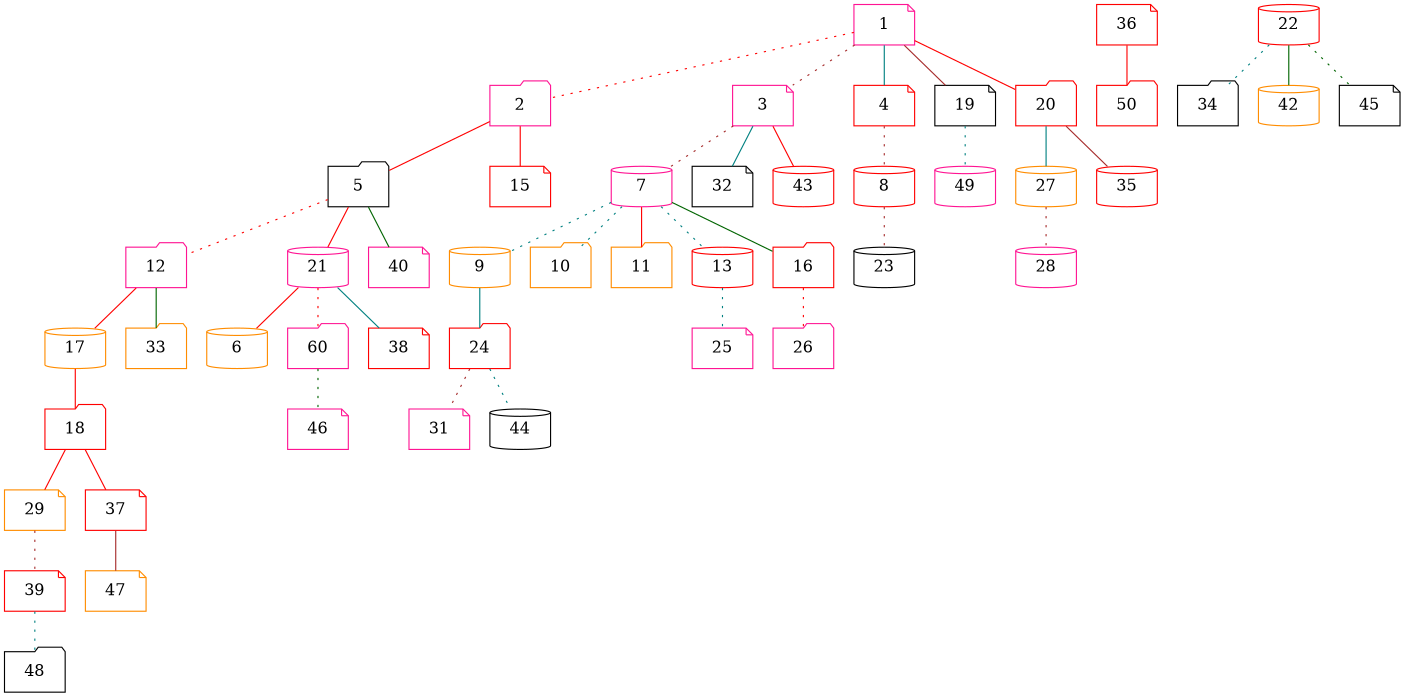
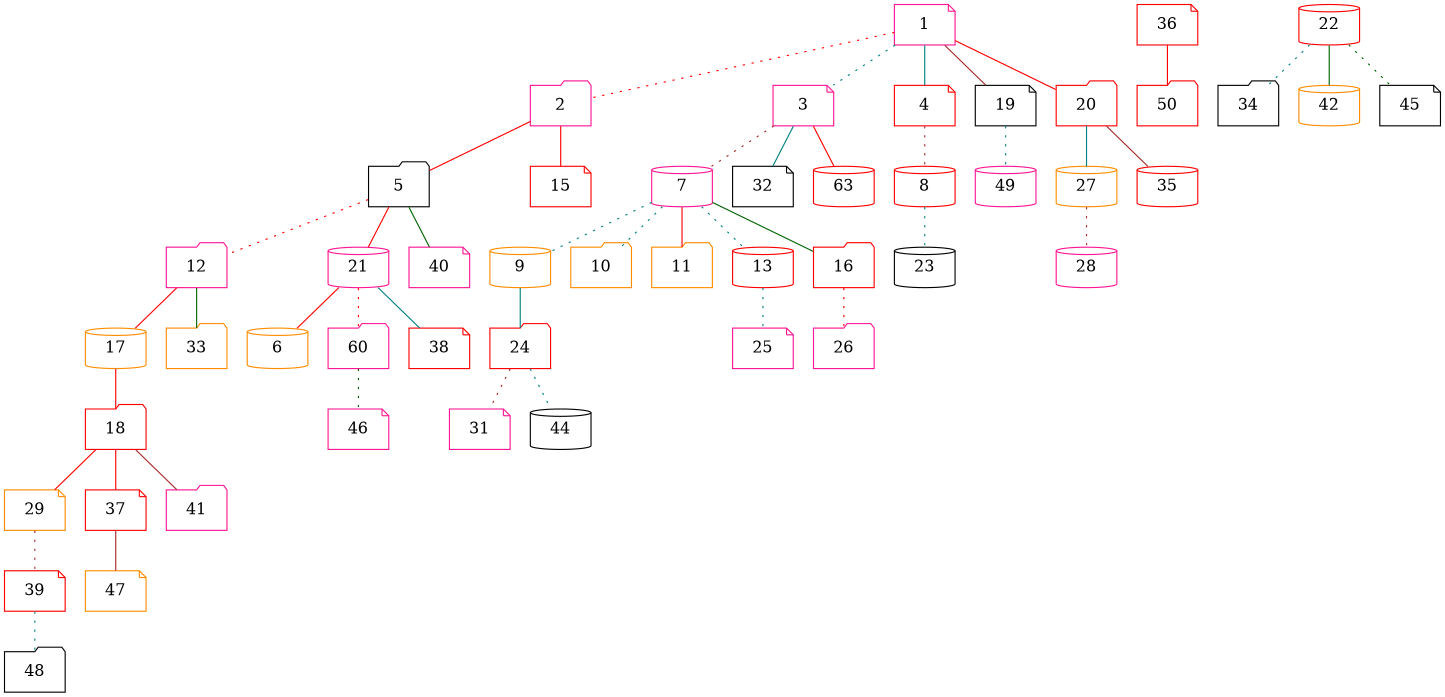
(824, 65) -> (864, 65)
(803, 187) -> (844, 187)
(884, 227) -> (925, 227)
none -> (197, 510)
